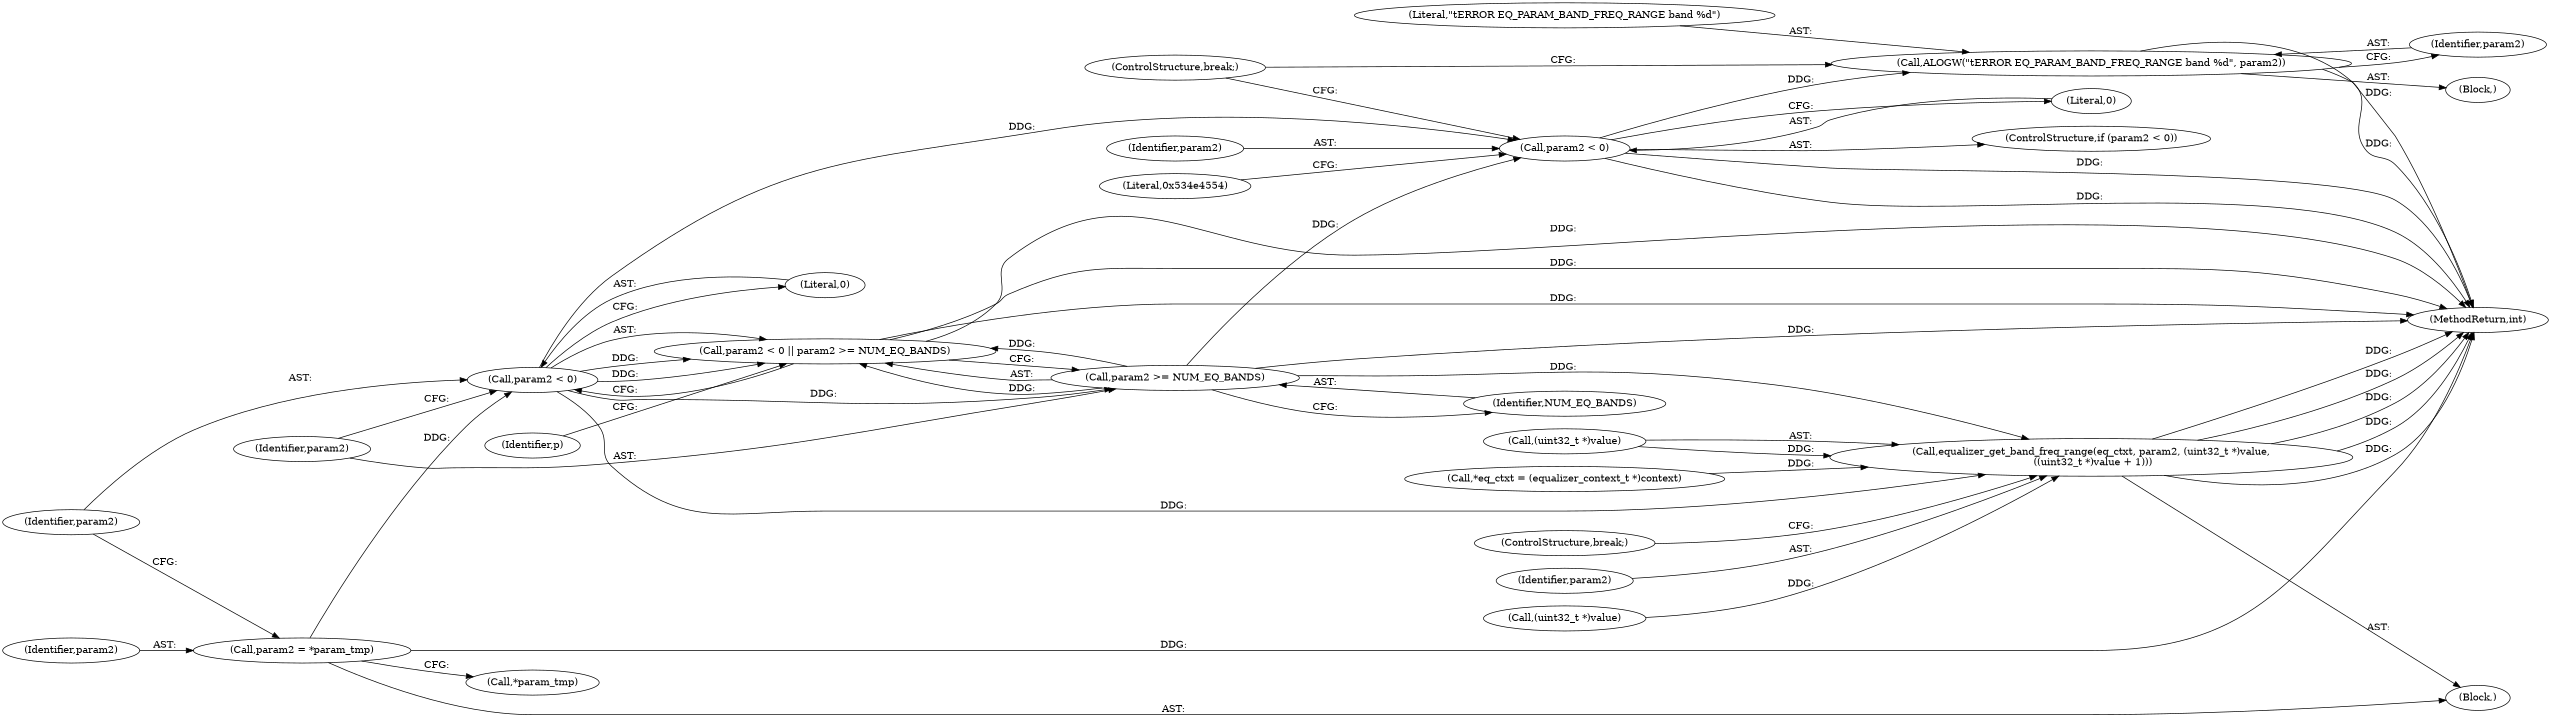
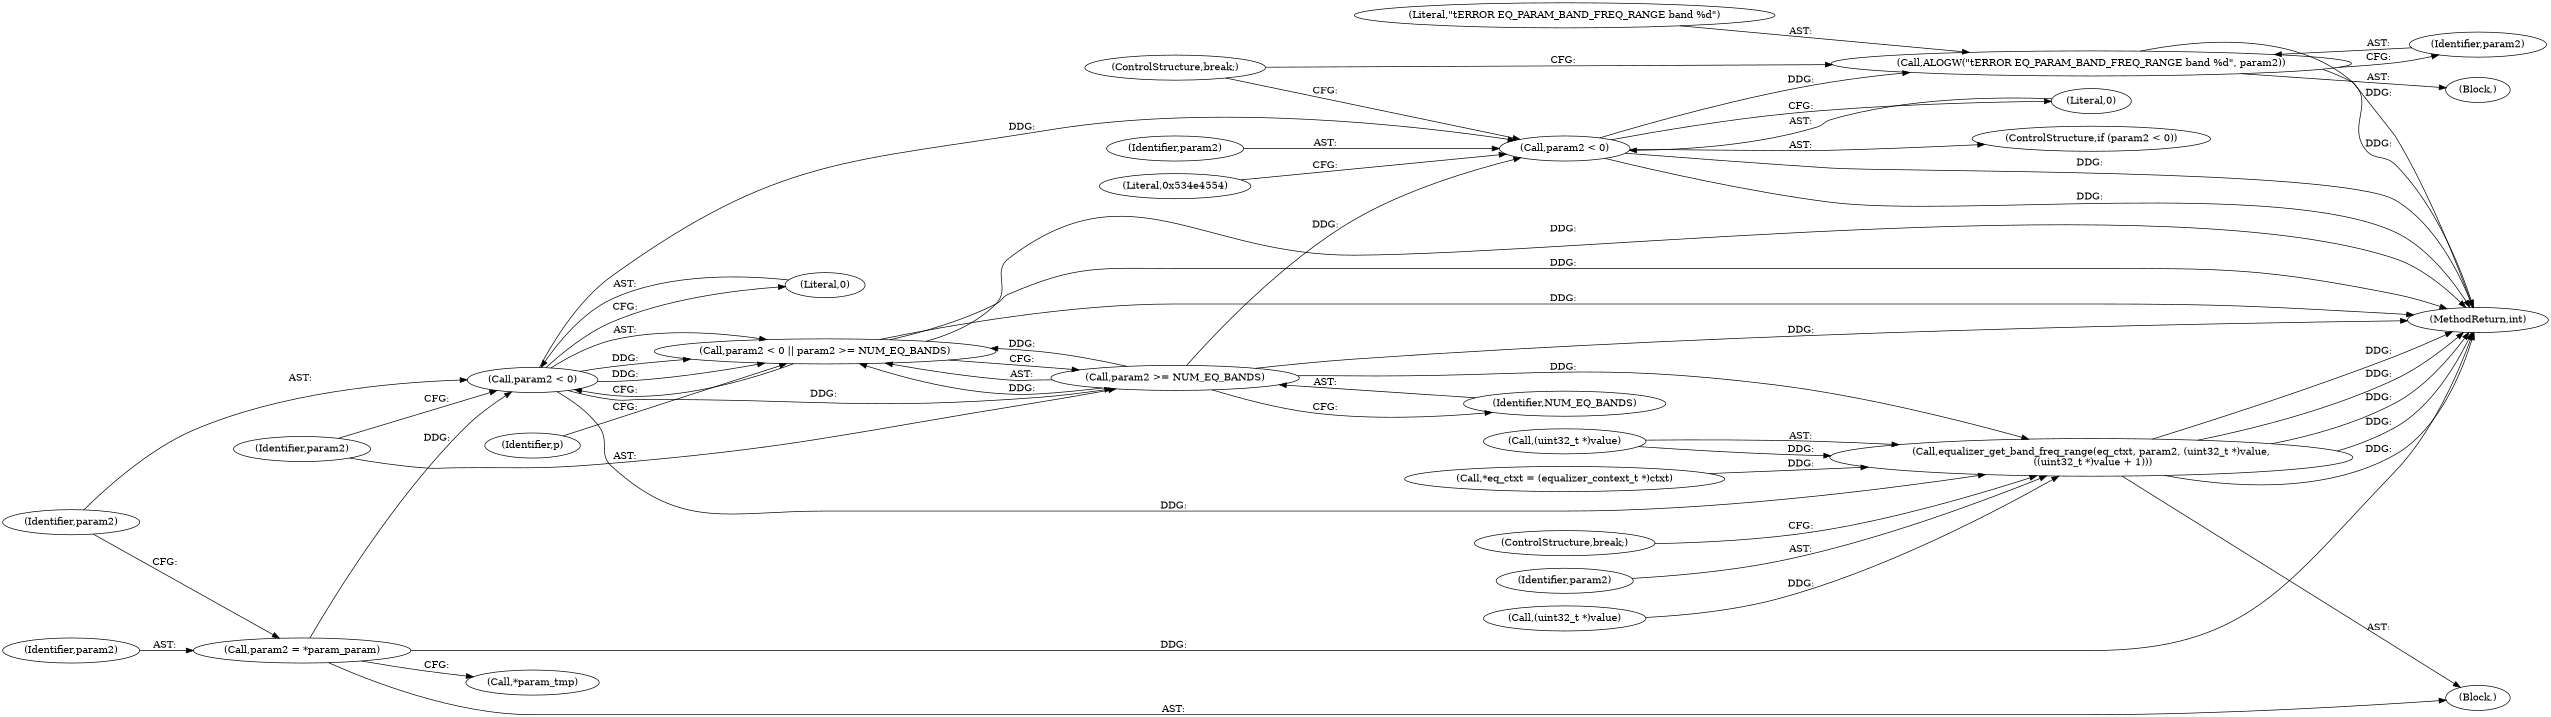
(1565, 479) -> (1565, 479)
(302, 651) -> (302, 651)
